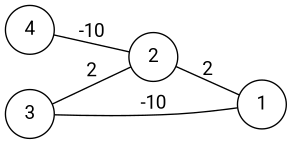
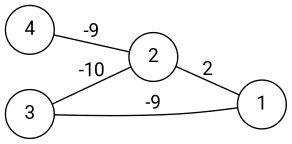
(92, 32) -> (92, 32)
(92, 71) -> (92, 71)
(153, 104) -> (153, 104)
